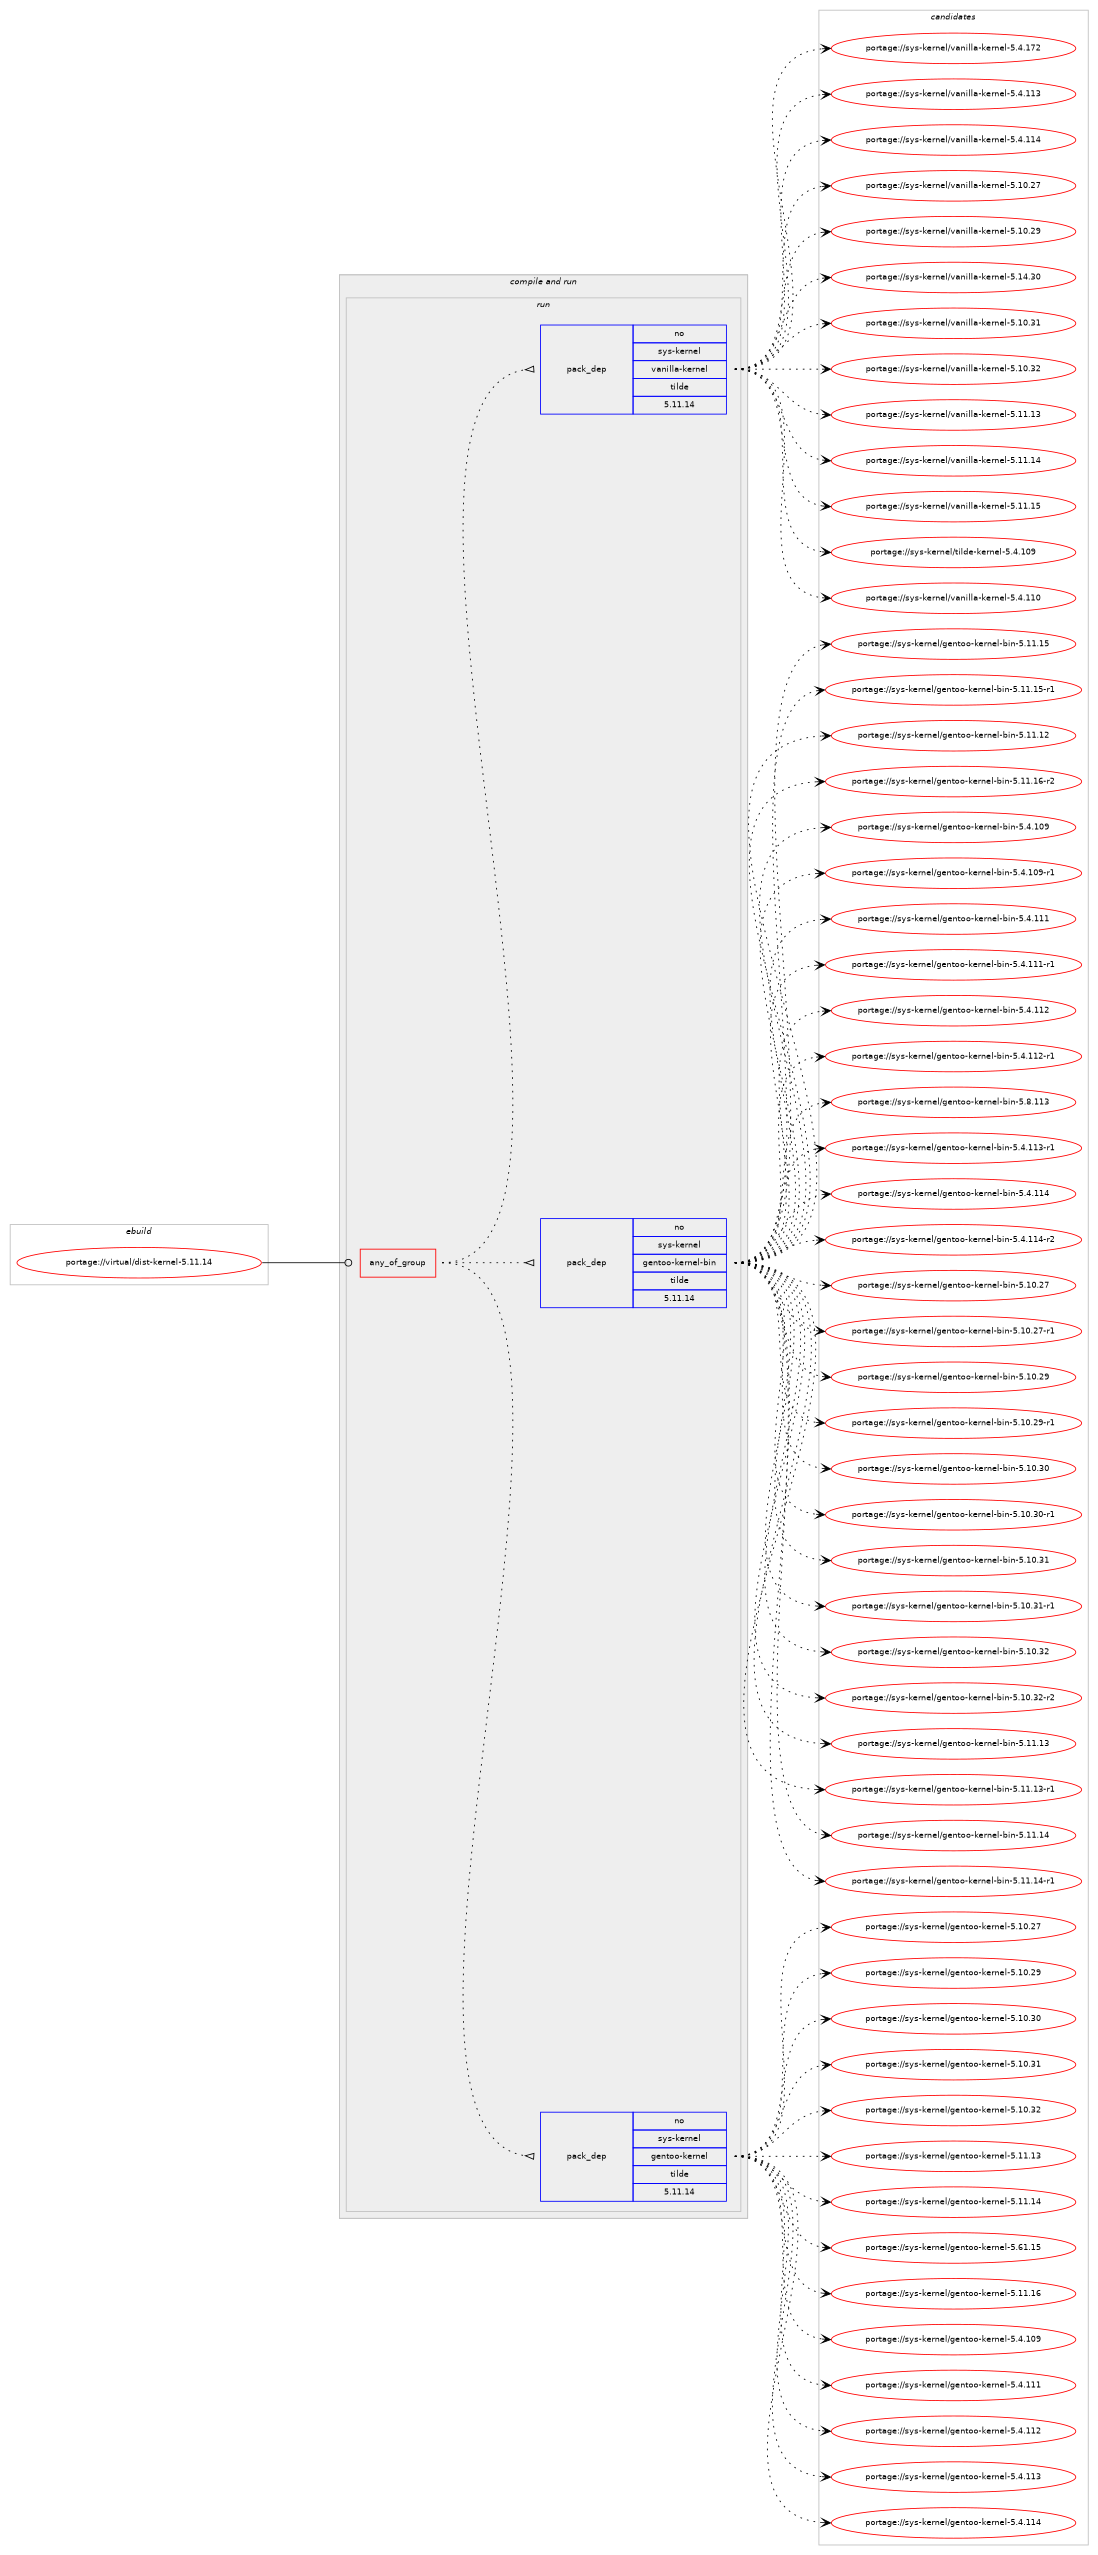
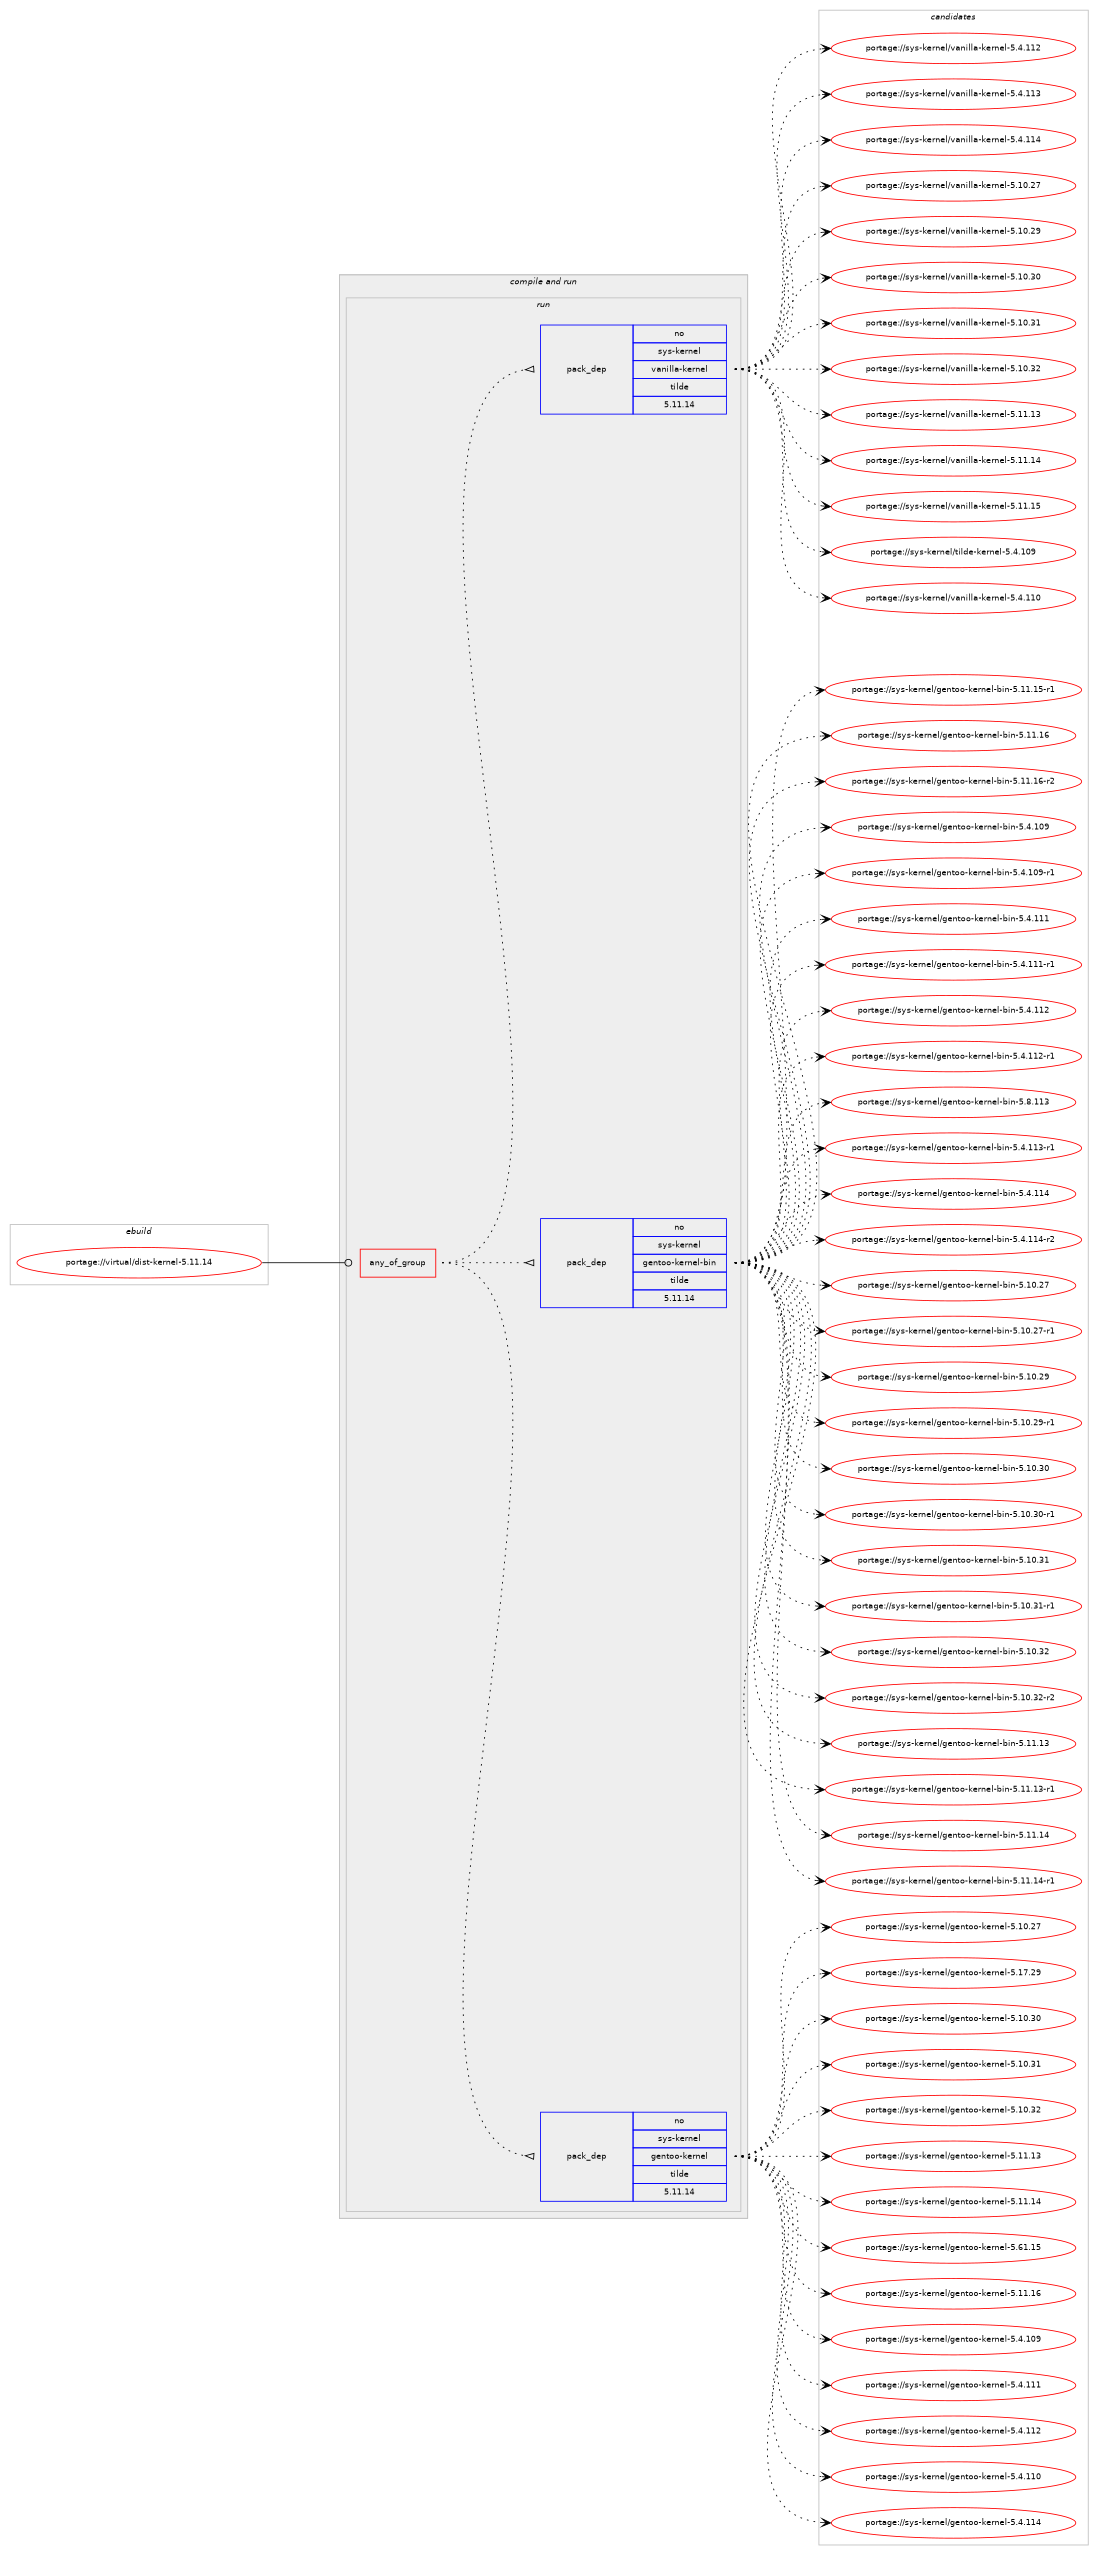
(954, 48) -> (954, 48)
(954, 277) -> (954, 277)
(954, 644) -> none
(954, 736) -> (954, 736)
(954, 1973) -> (954, 1973)
(954, 2477) -> (954, 2477)
